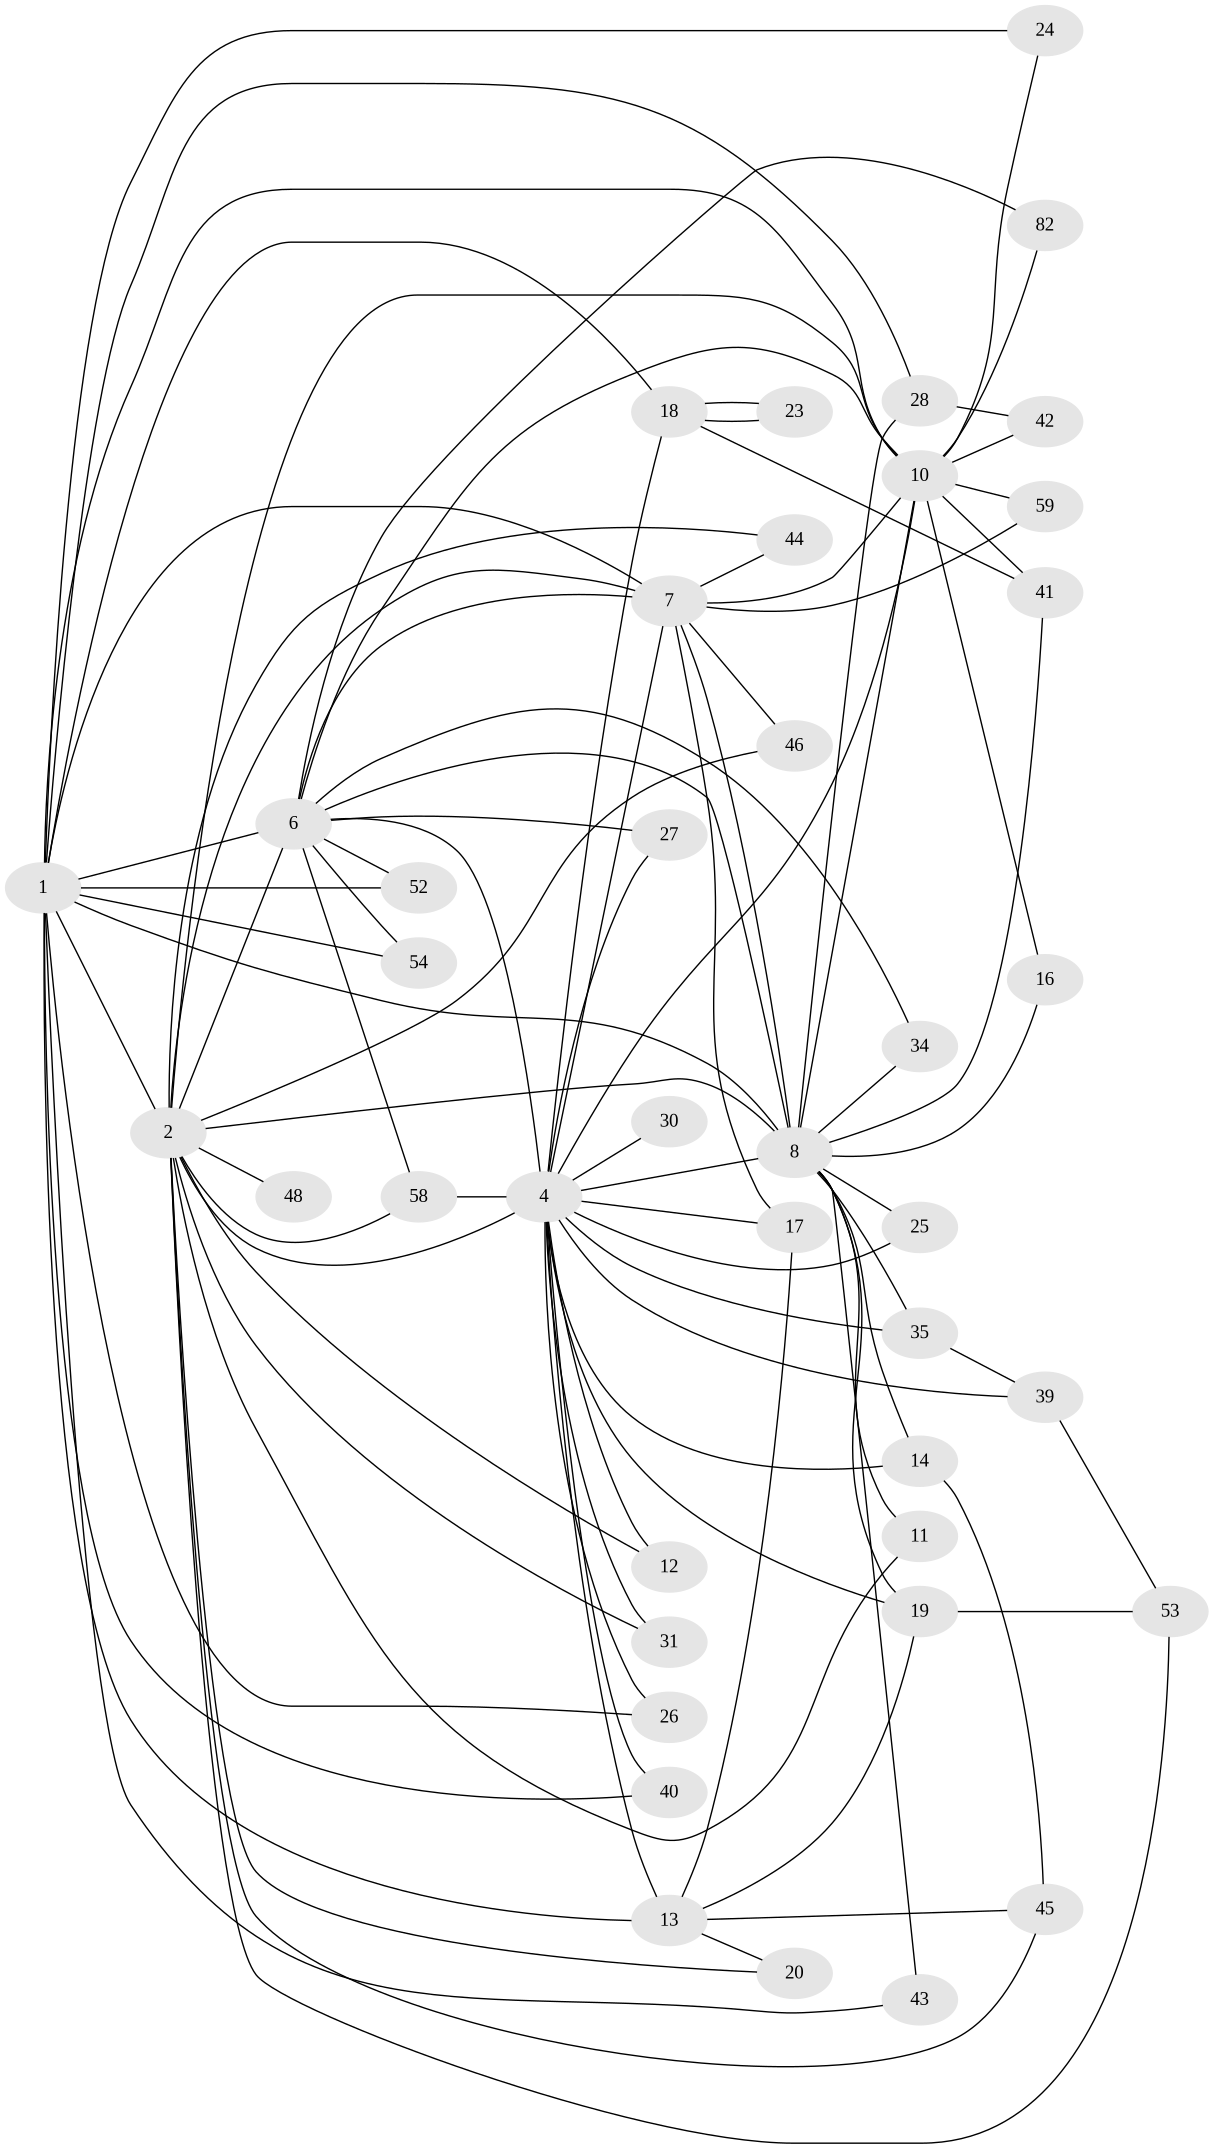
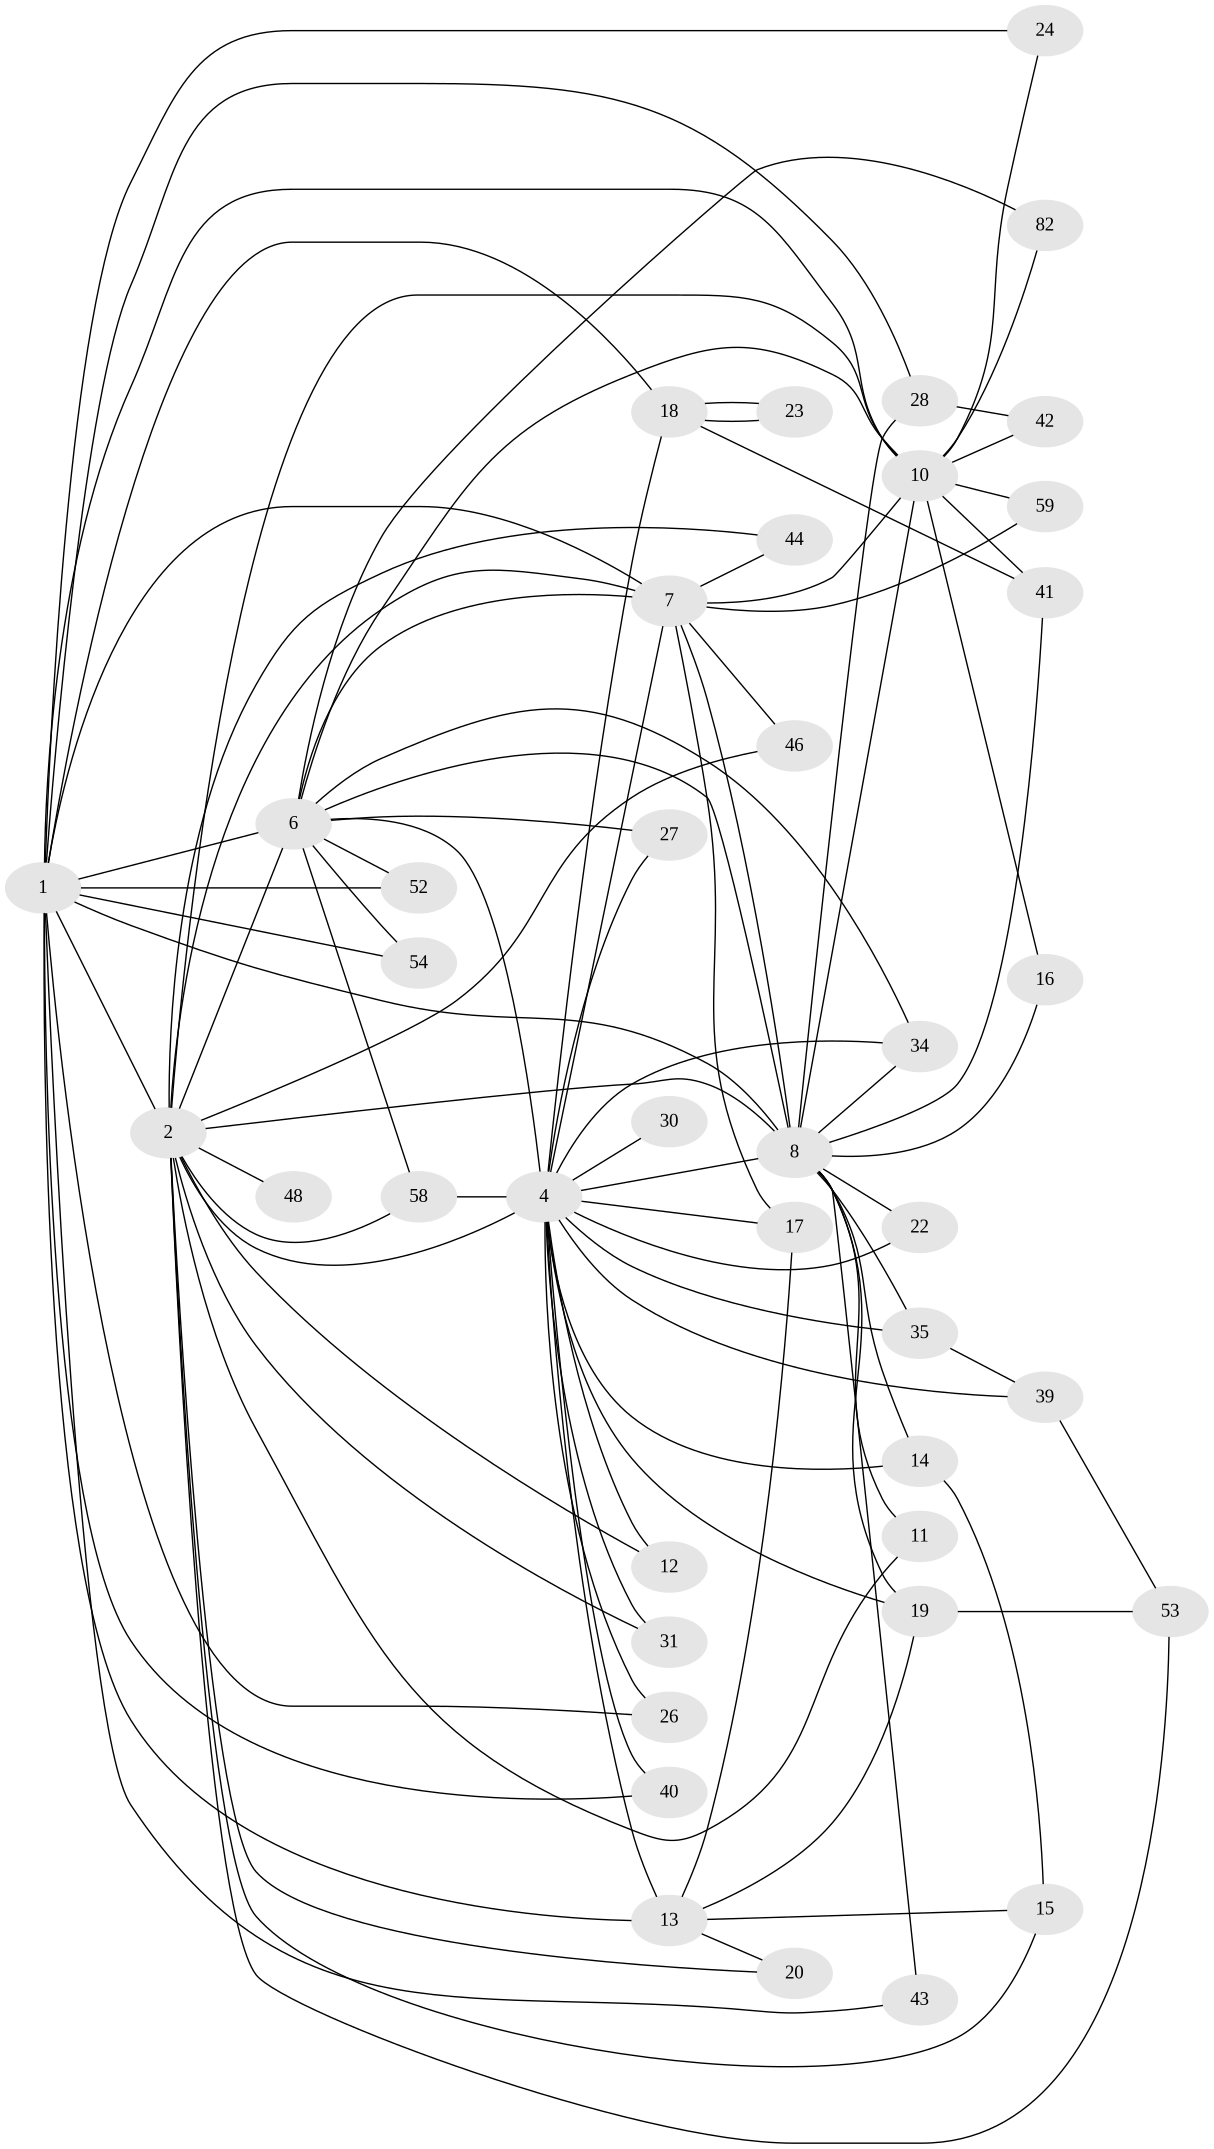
(786, 862) -> (679, 1064)
(920, 1227) -> (920, 1227)
(1045, 1909) -> (1045, 1909)
